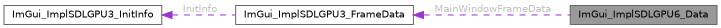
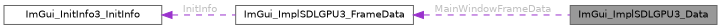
(83, 15) -> (83, 15)
(644, 15) -> (644, 15)
